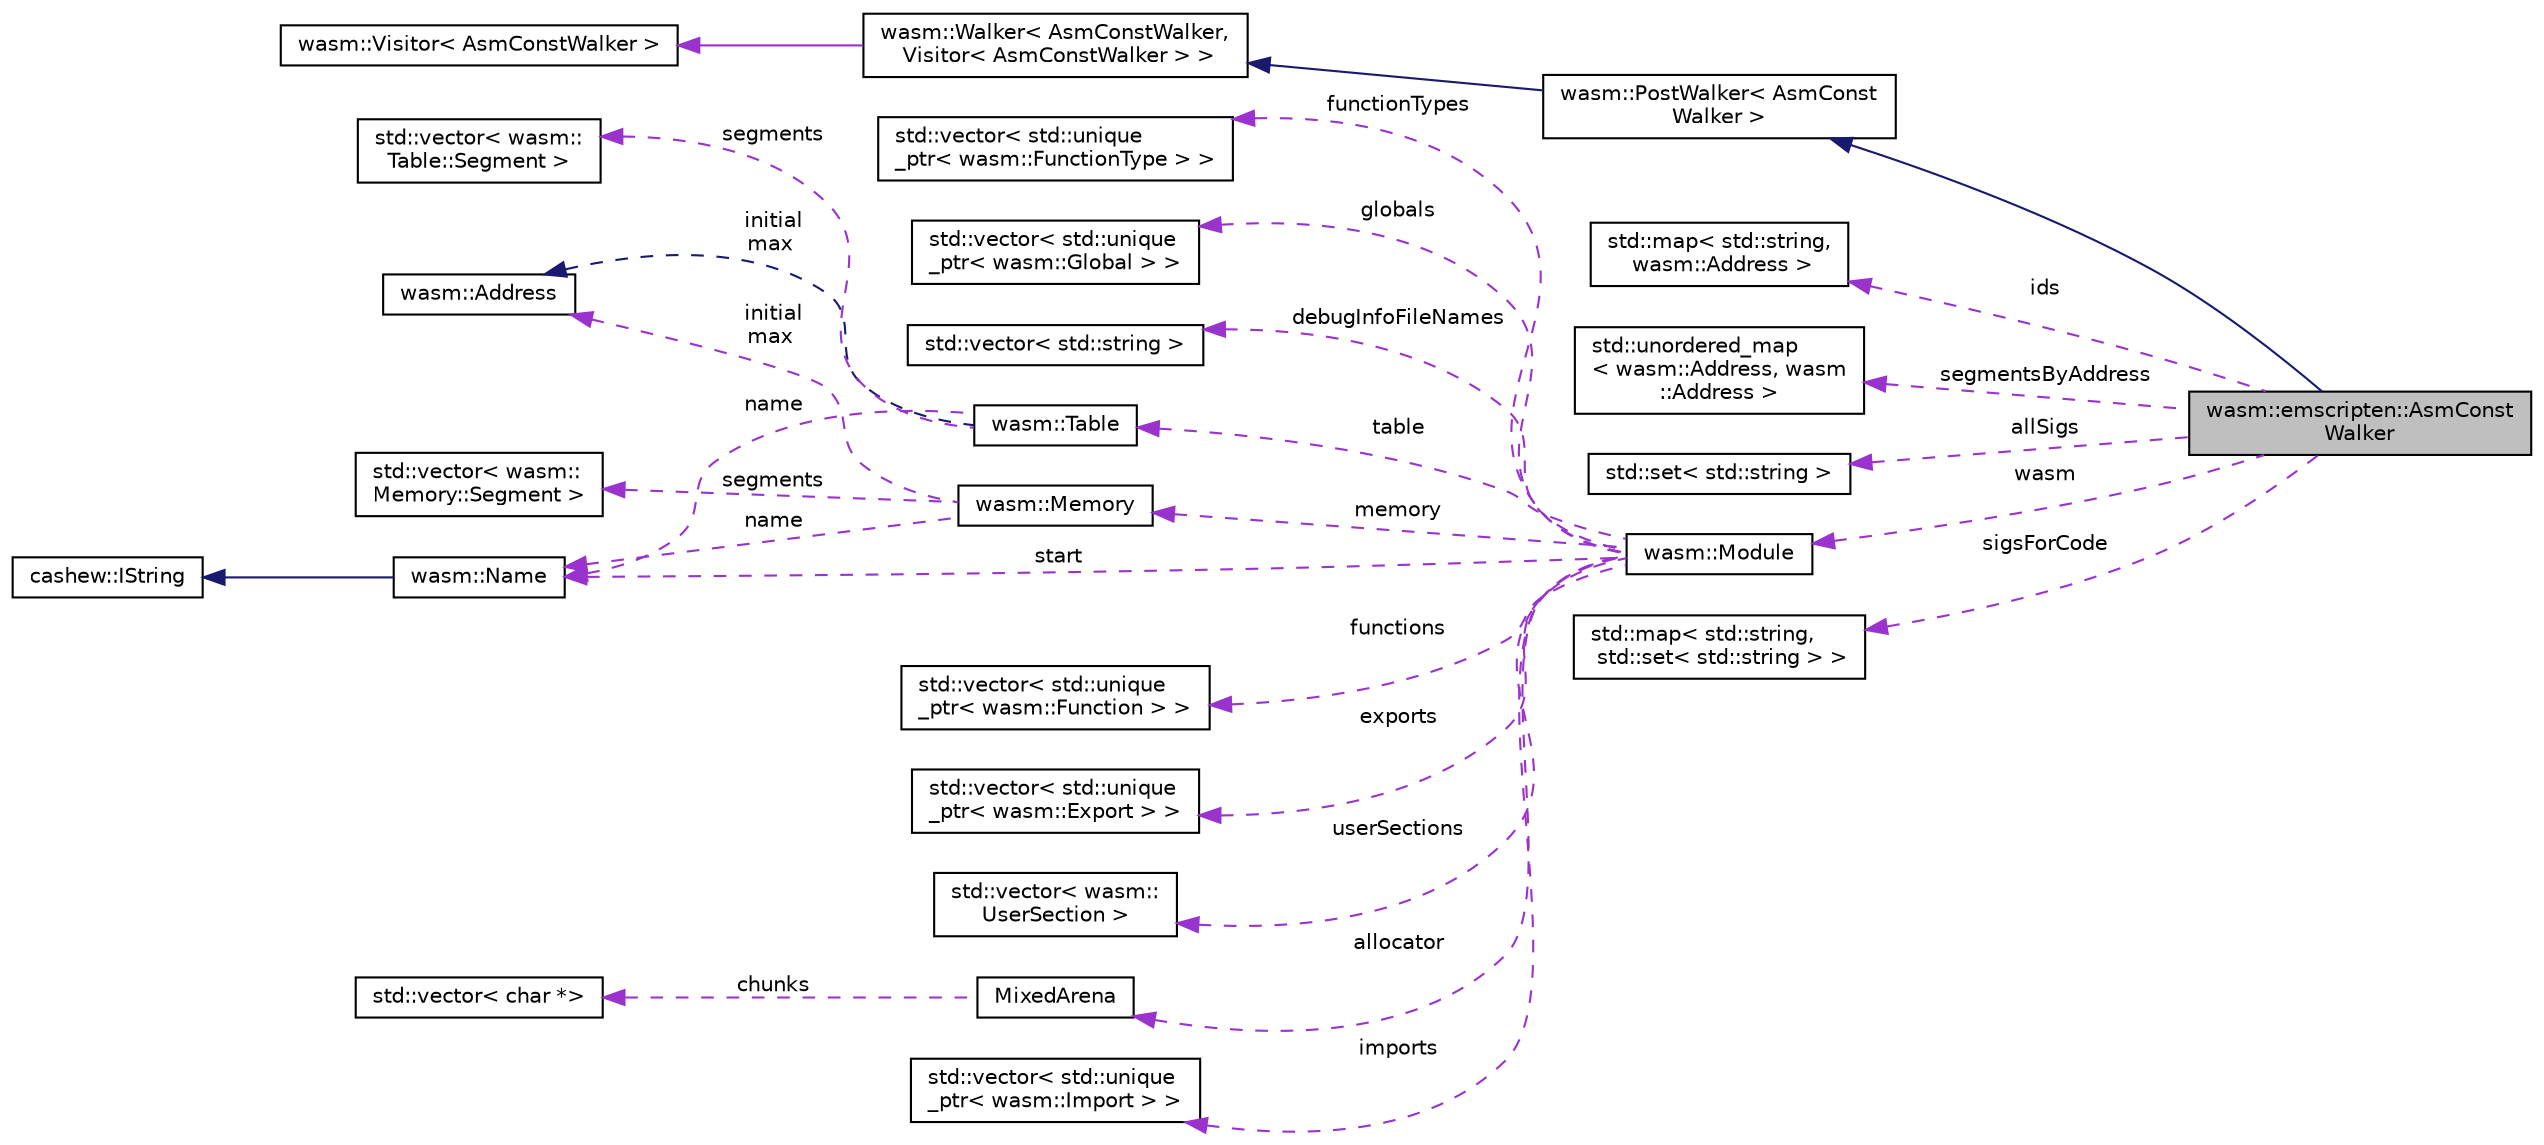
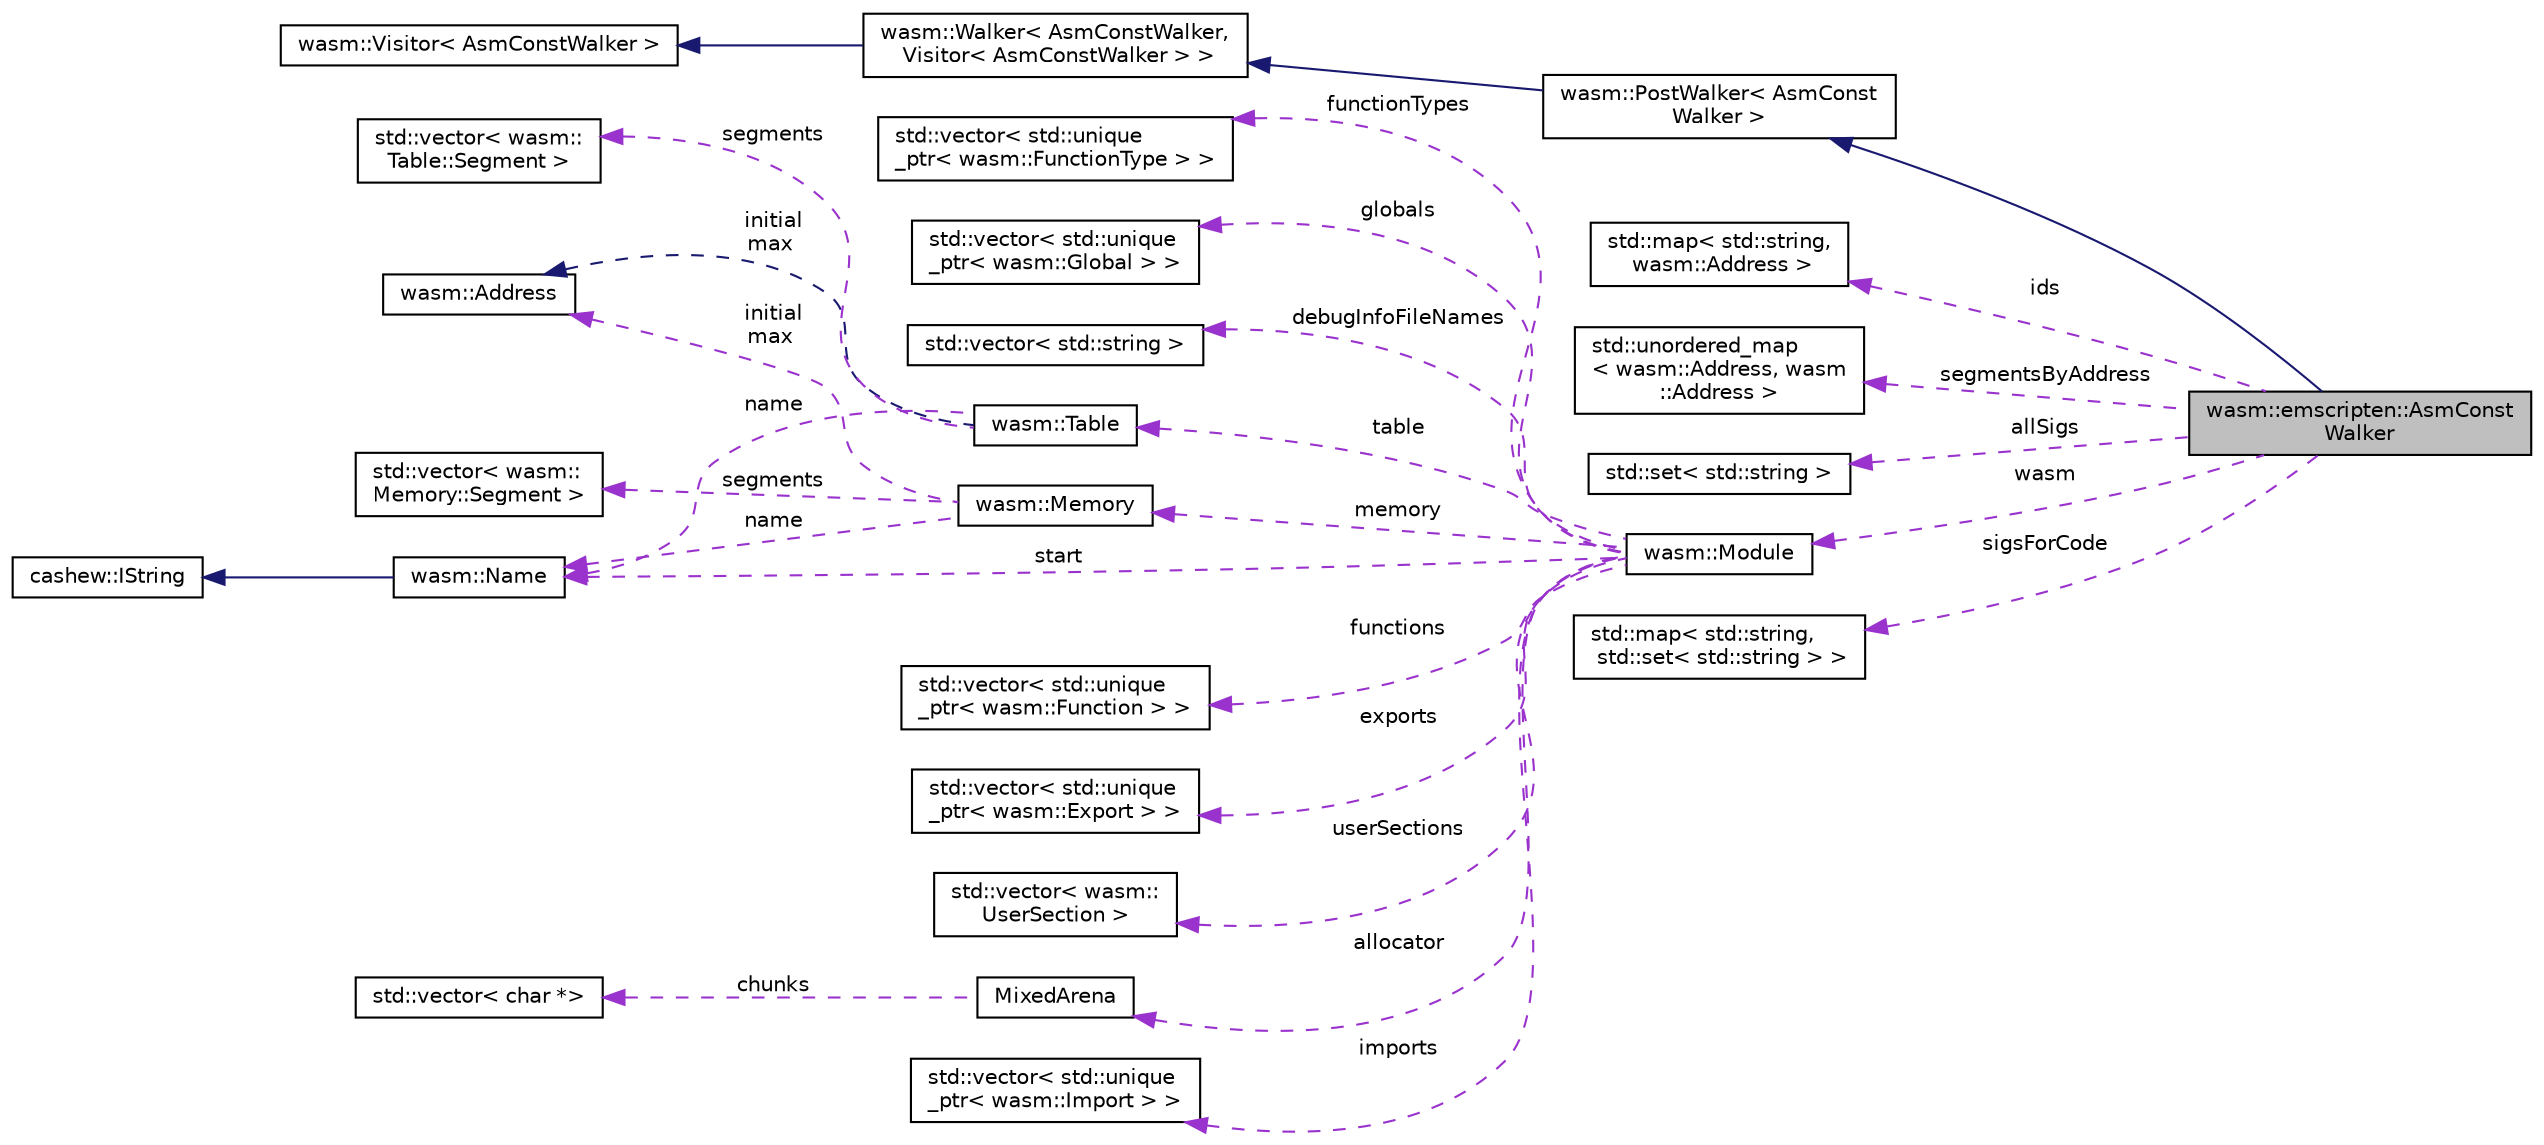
(781, 45) -> (781, 45)
